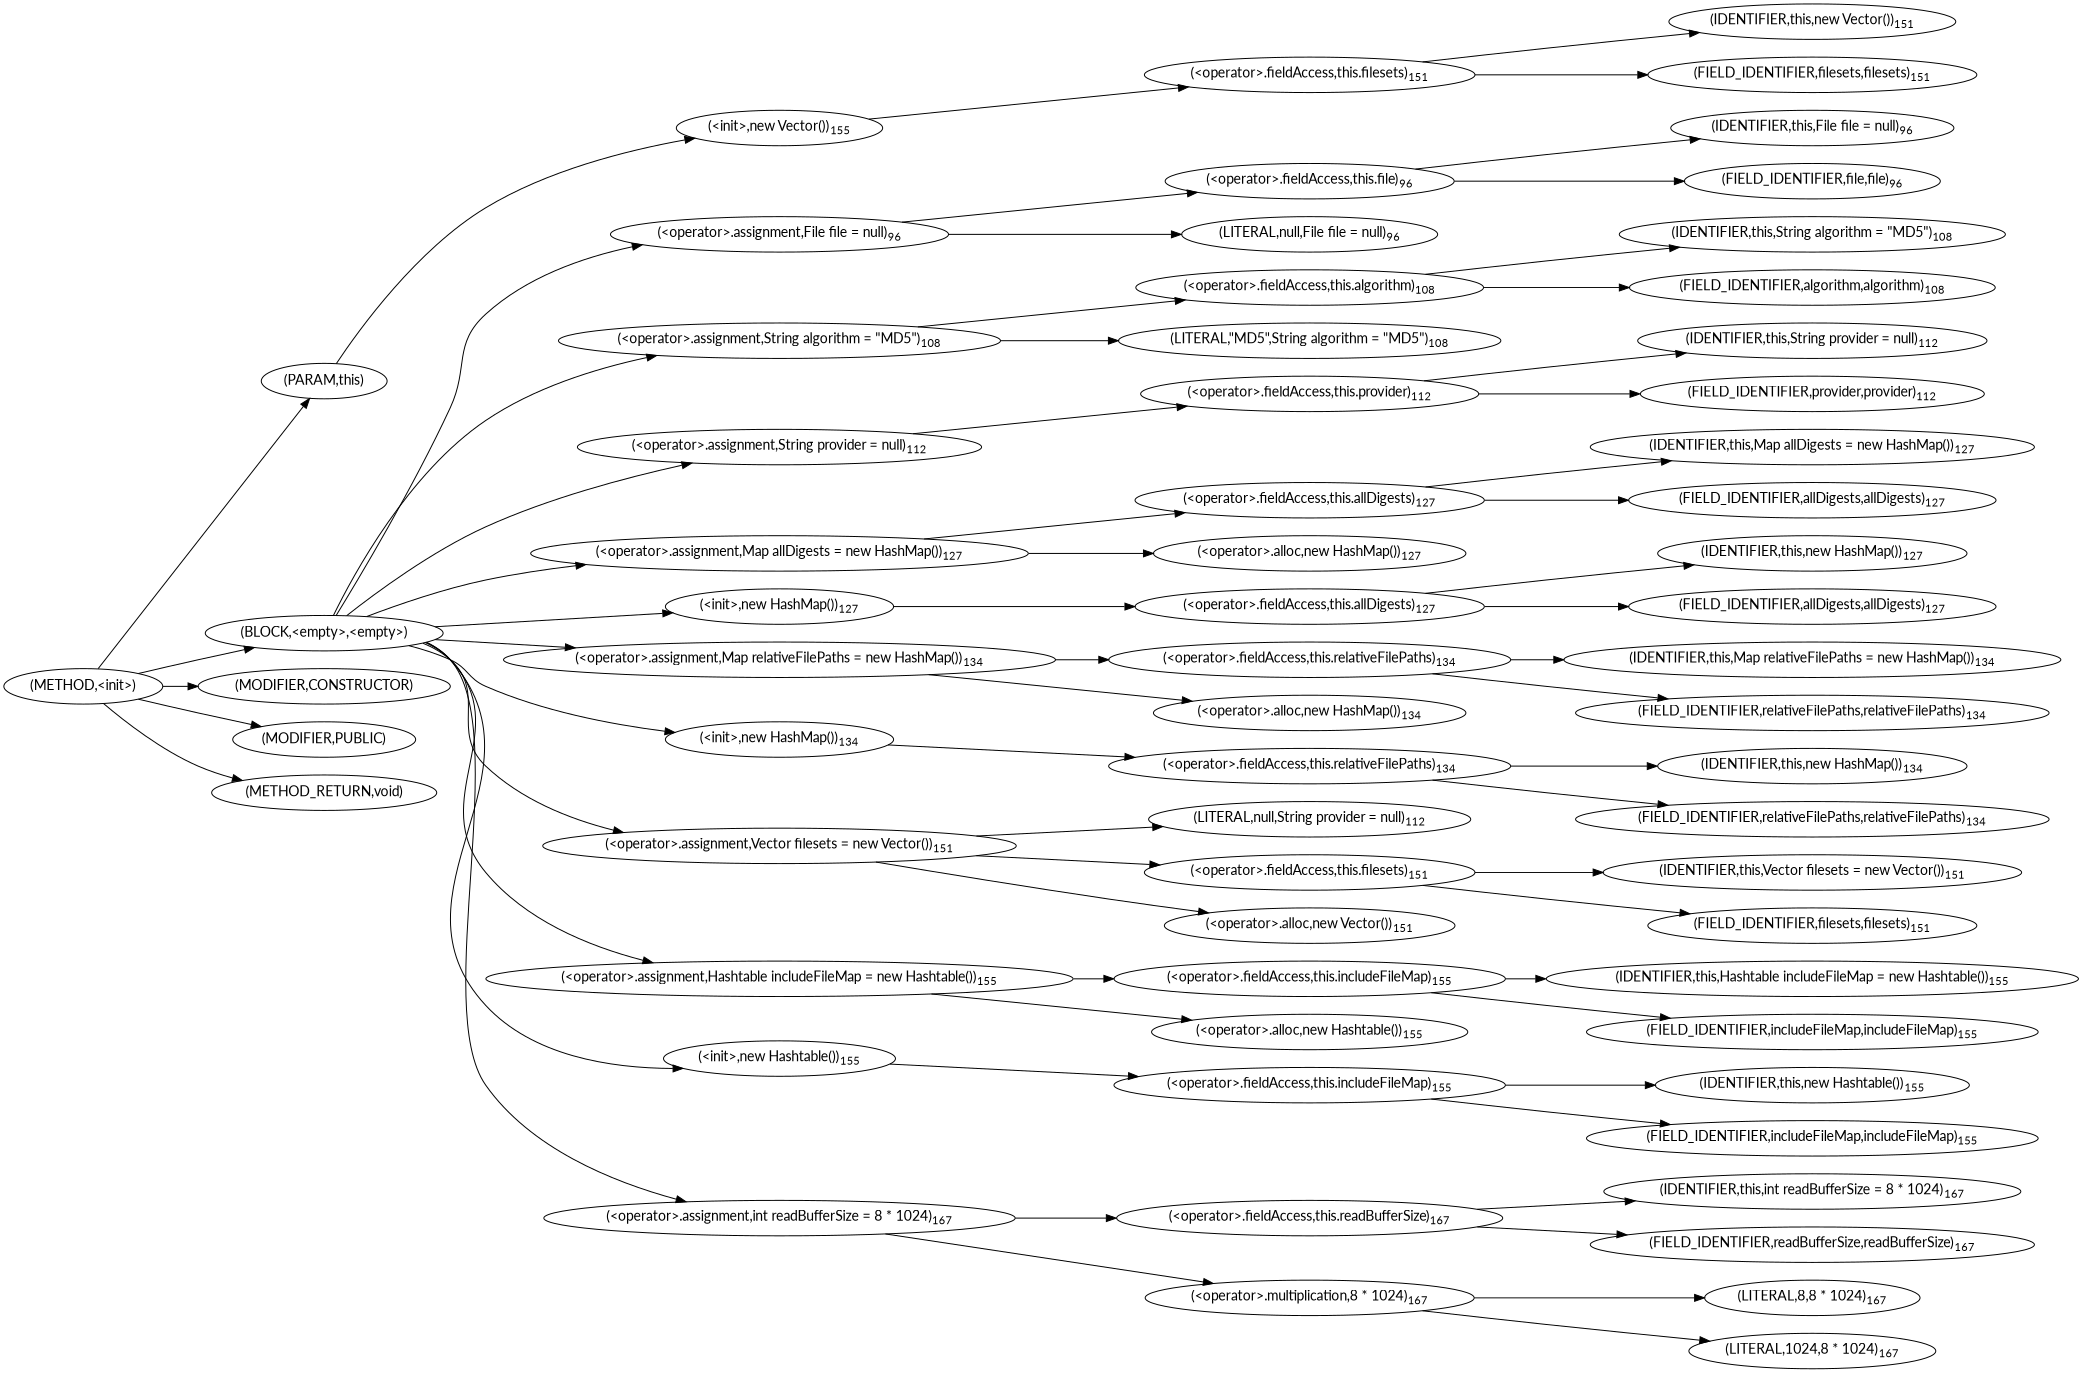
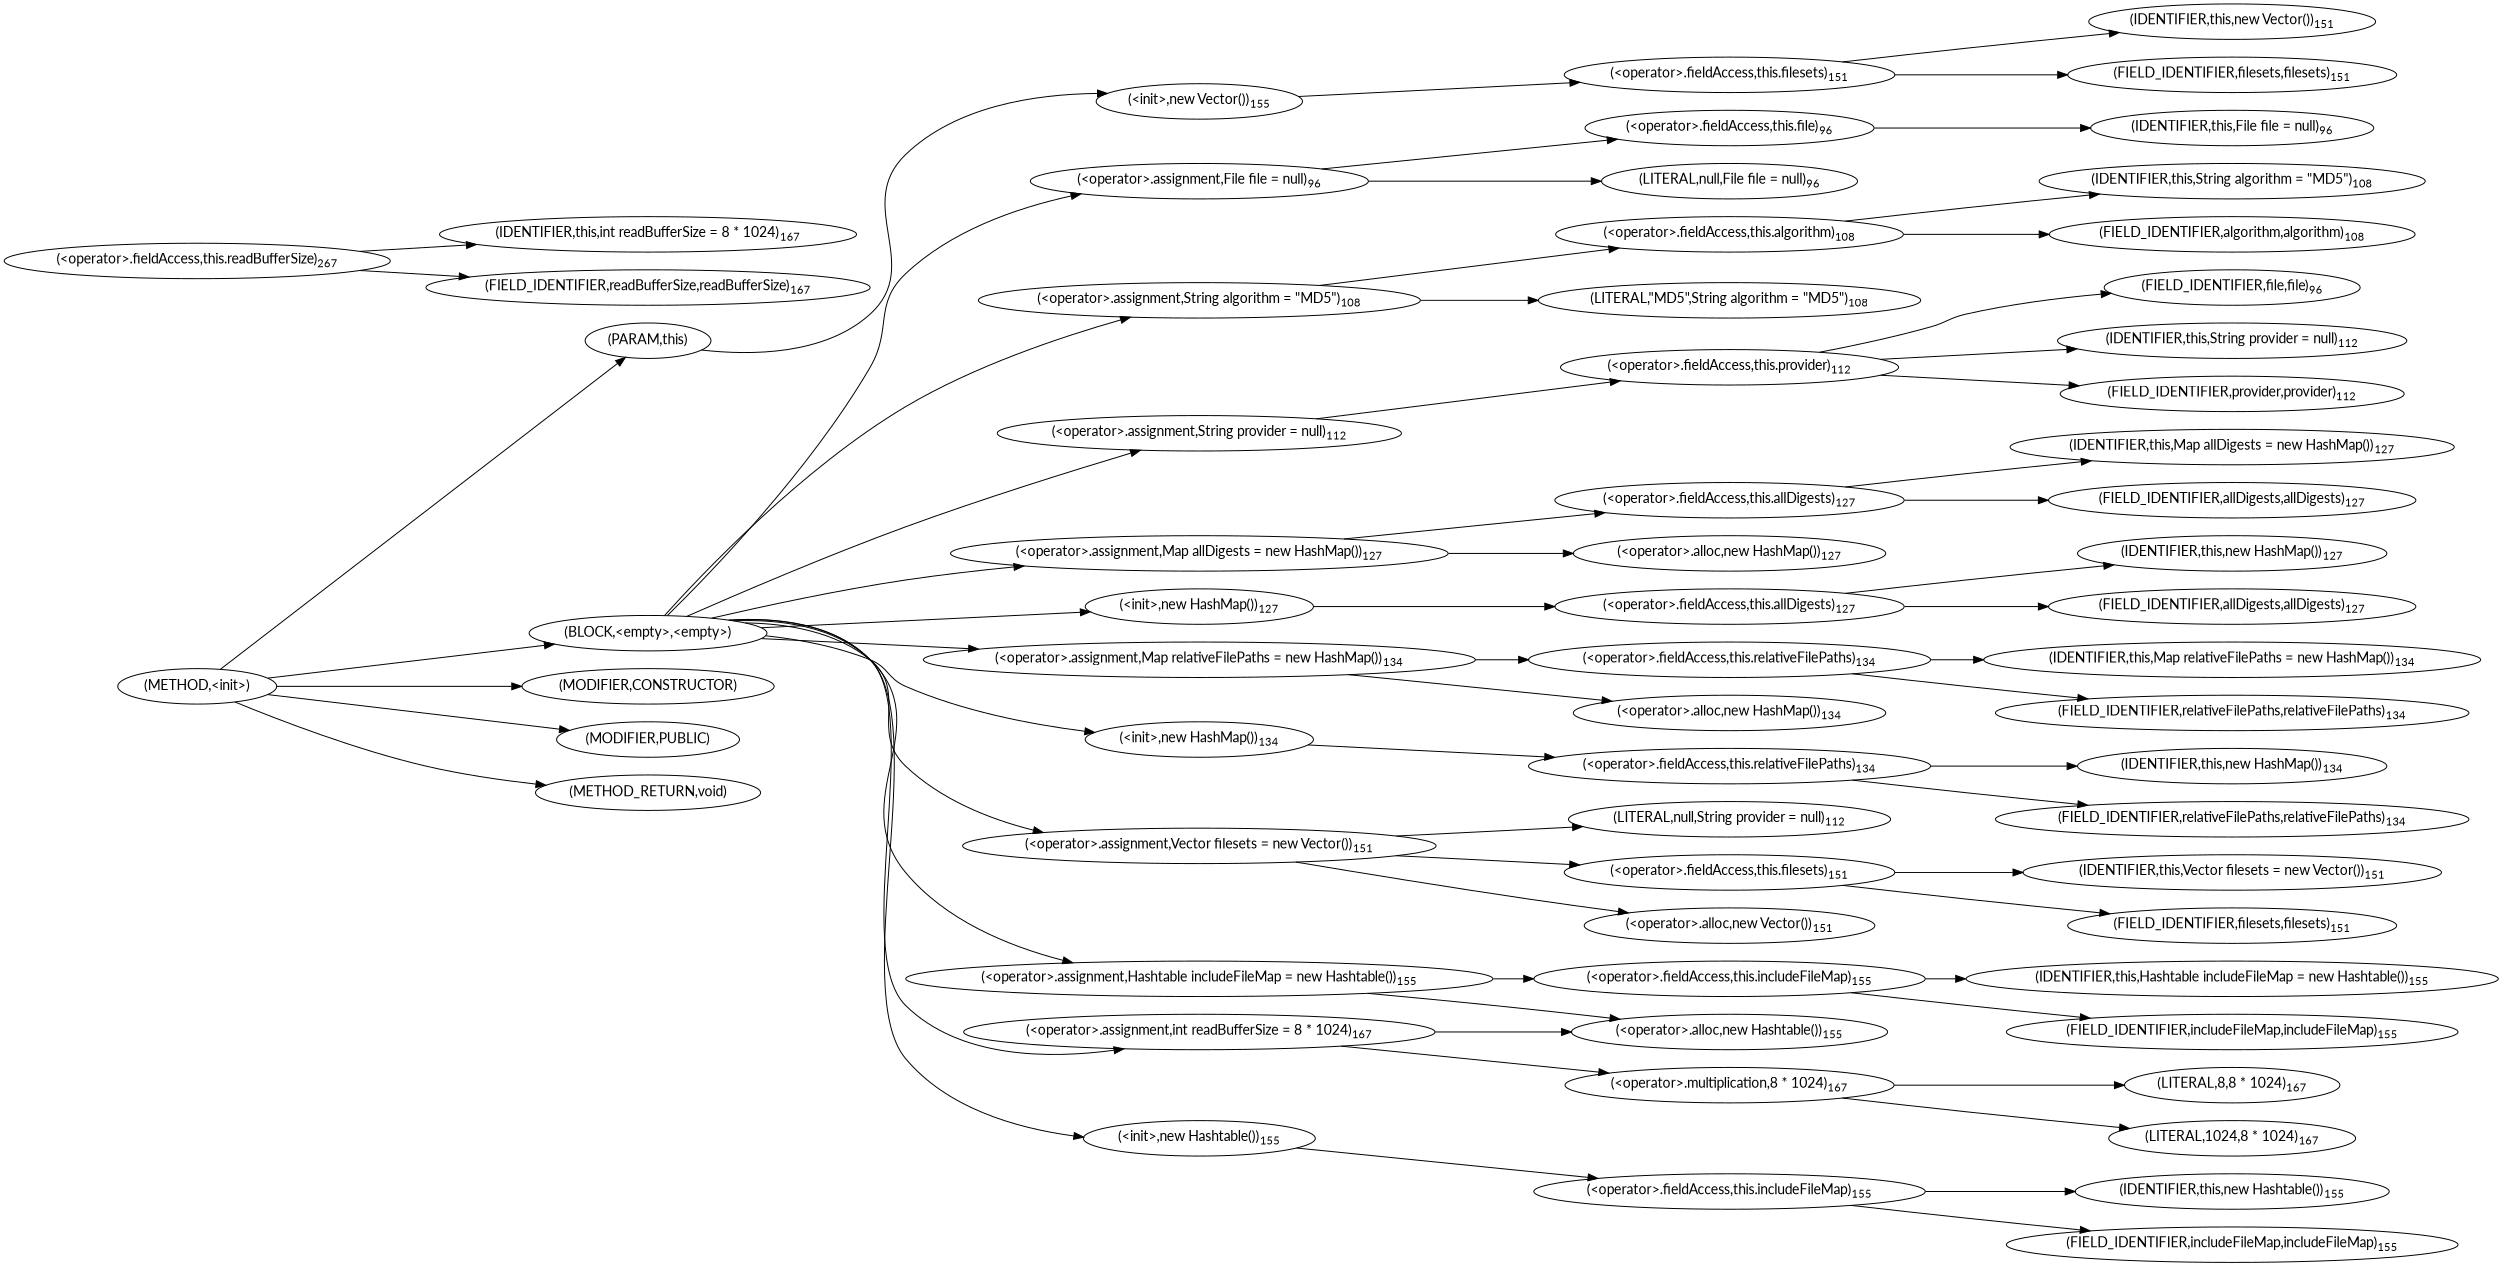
(1564, 181) -> (1959, 316)
(1440, 1217) -> (328, 259)
(1061, 1218) -> (1498, 1032)
